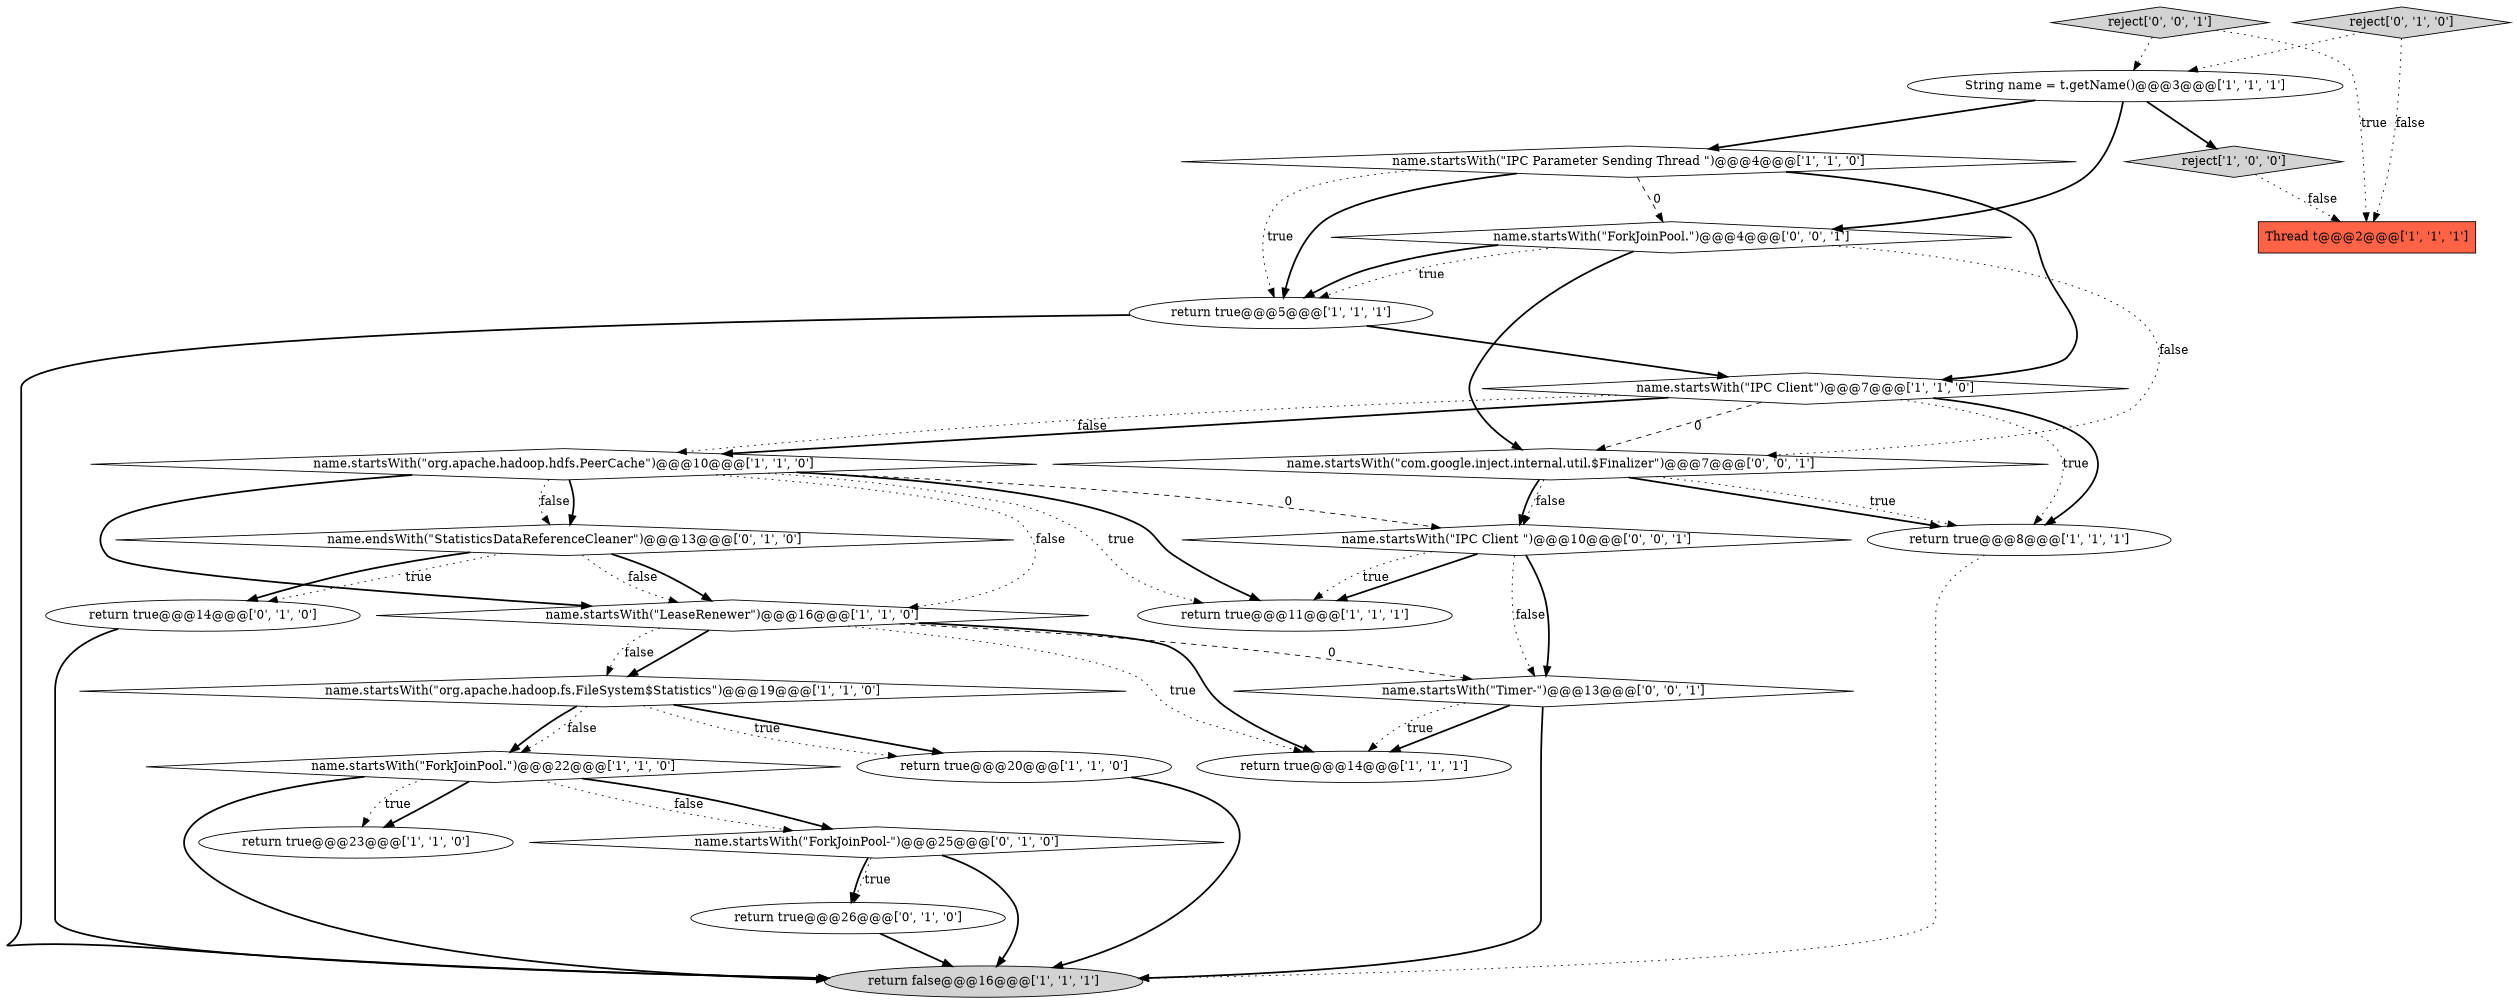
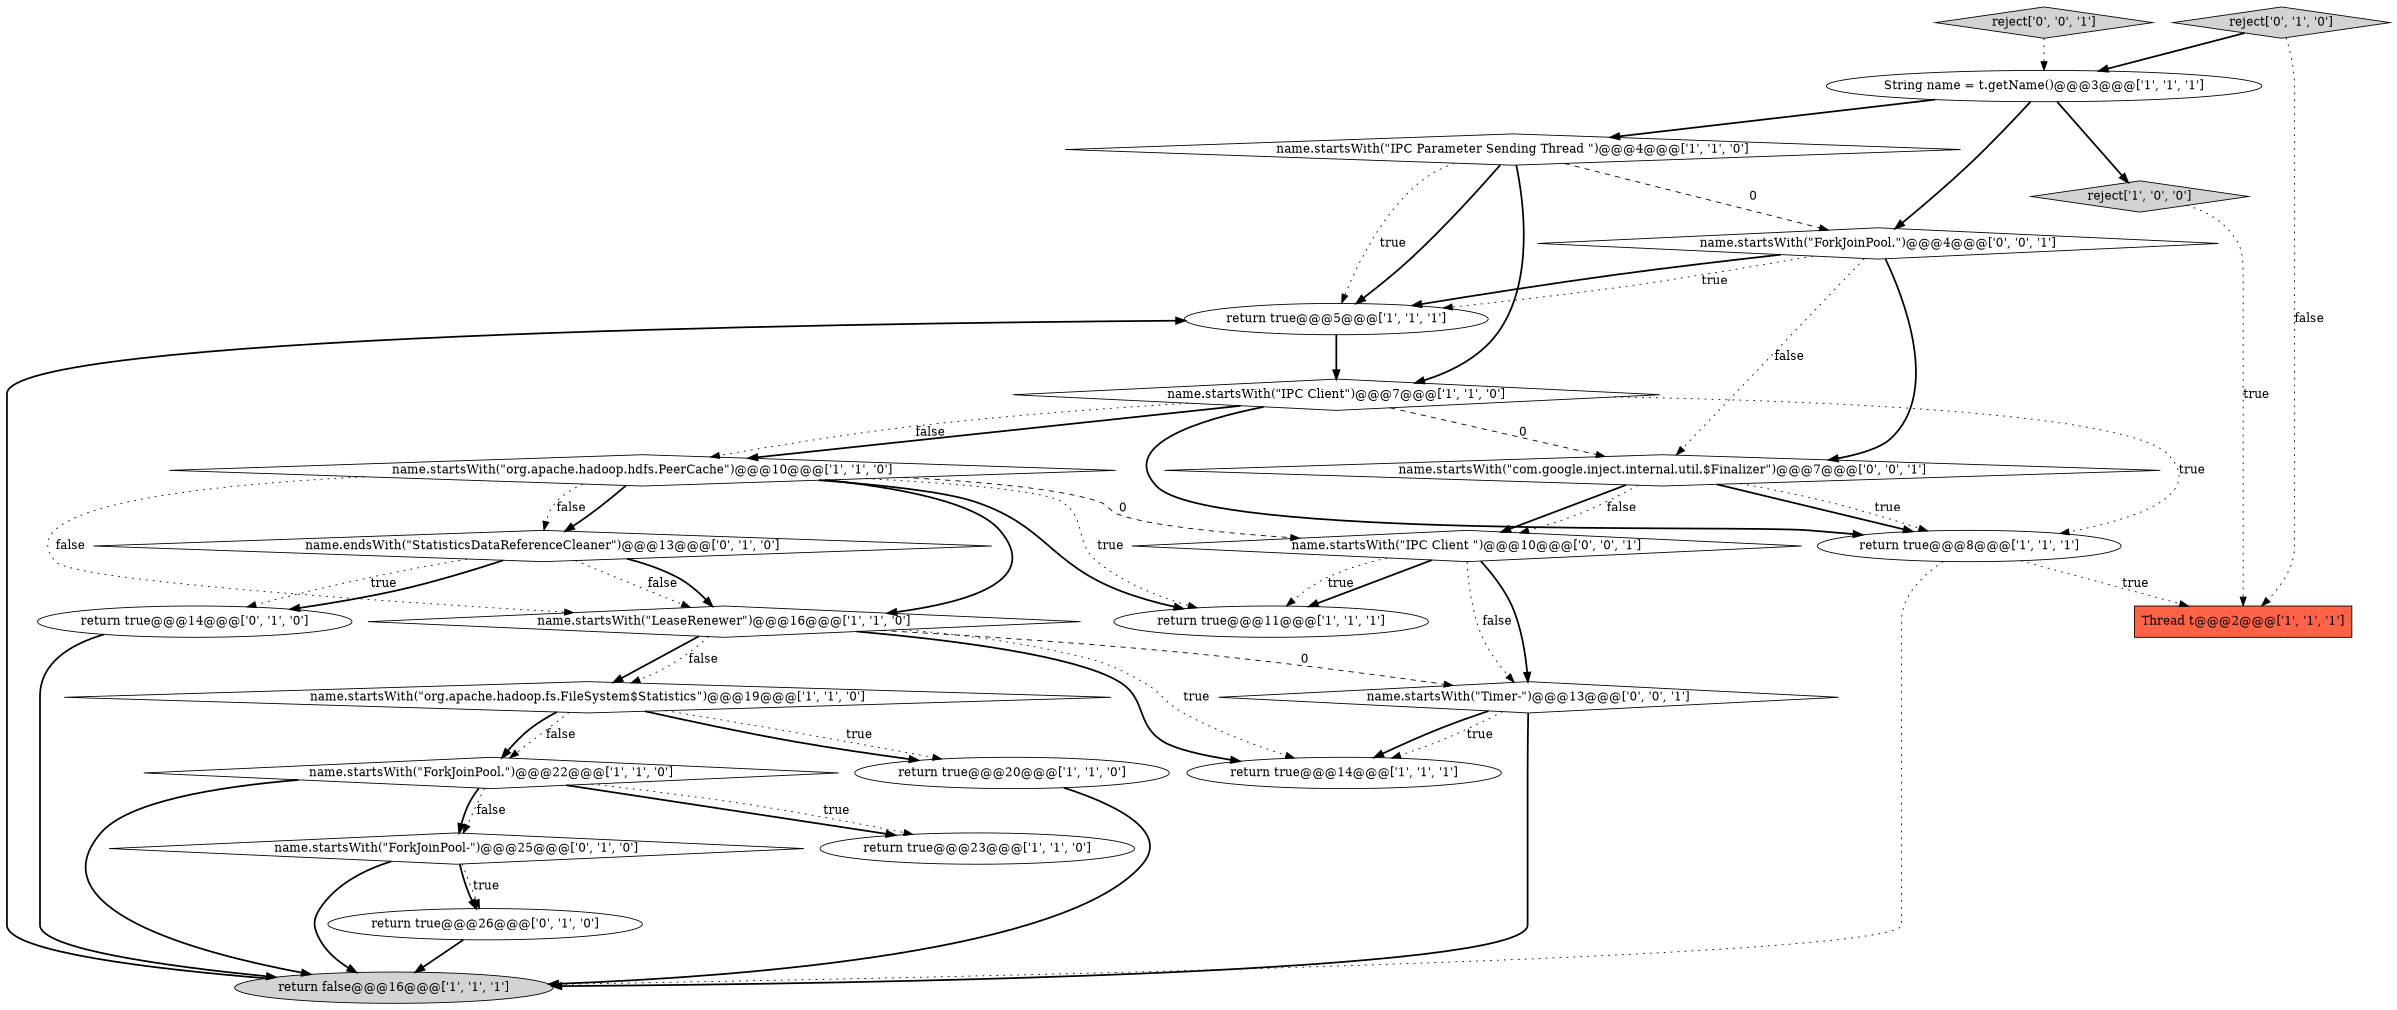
(2279, 51) -> (2176, 51)
(2351, 71) -> (2100, 582)
(2323, 200) -> (2257, 395)
(21, 517) -> (188, 354)
